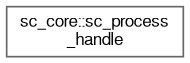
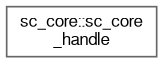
(95, 32) -> (82, 32)
